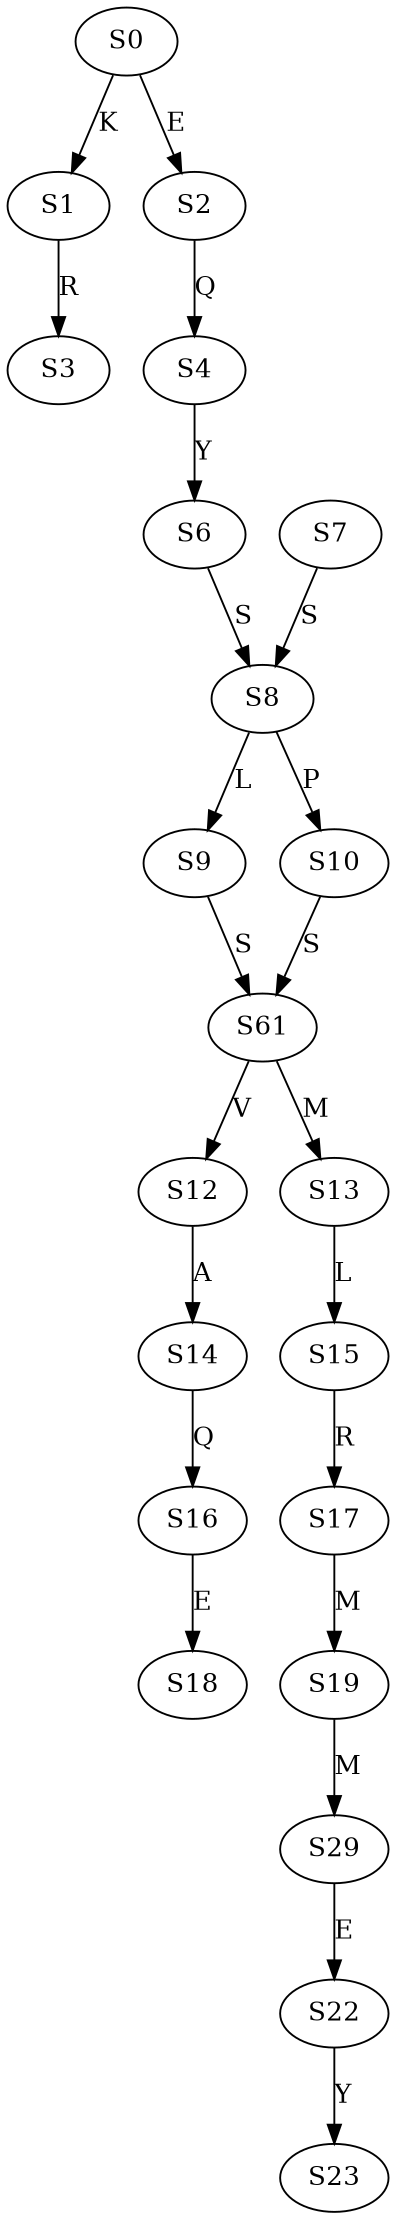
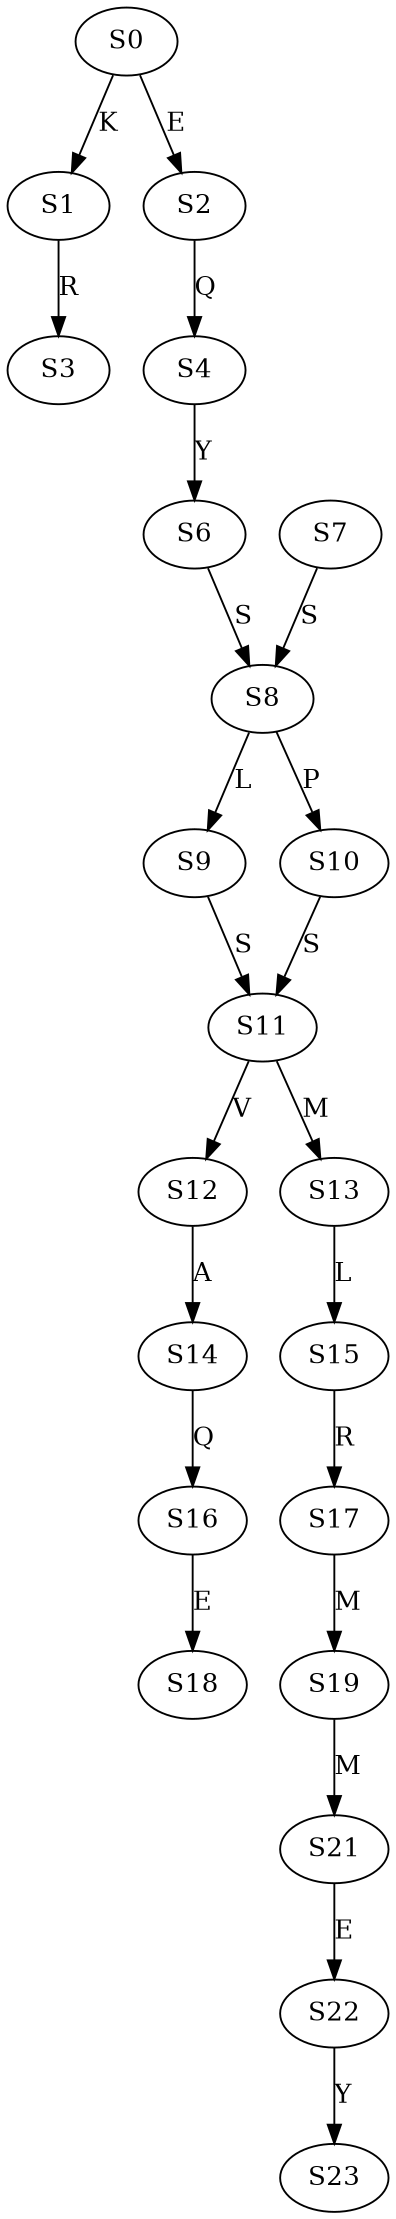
(263, 1028) -> (263, 1028)
(334, 1849) -> (334, 1849)
